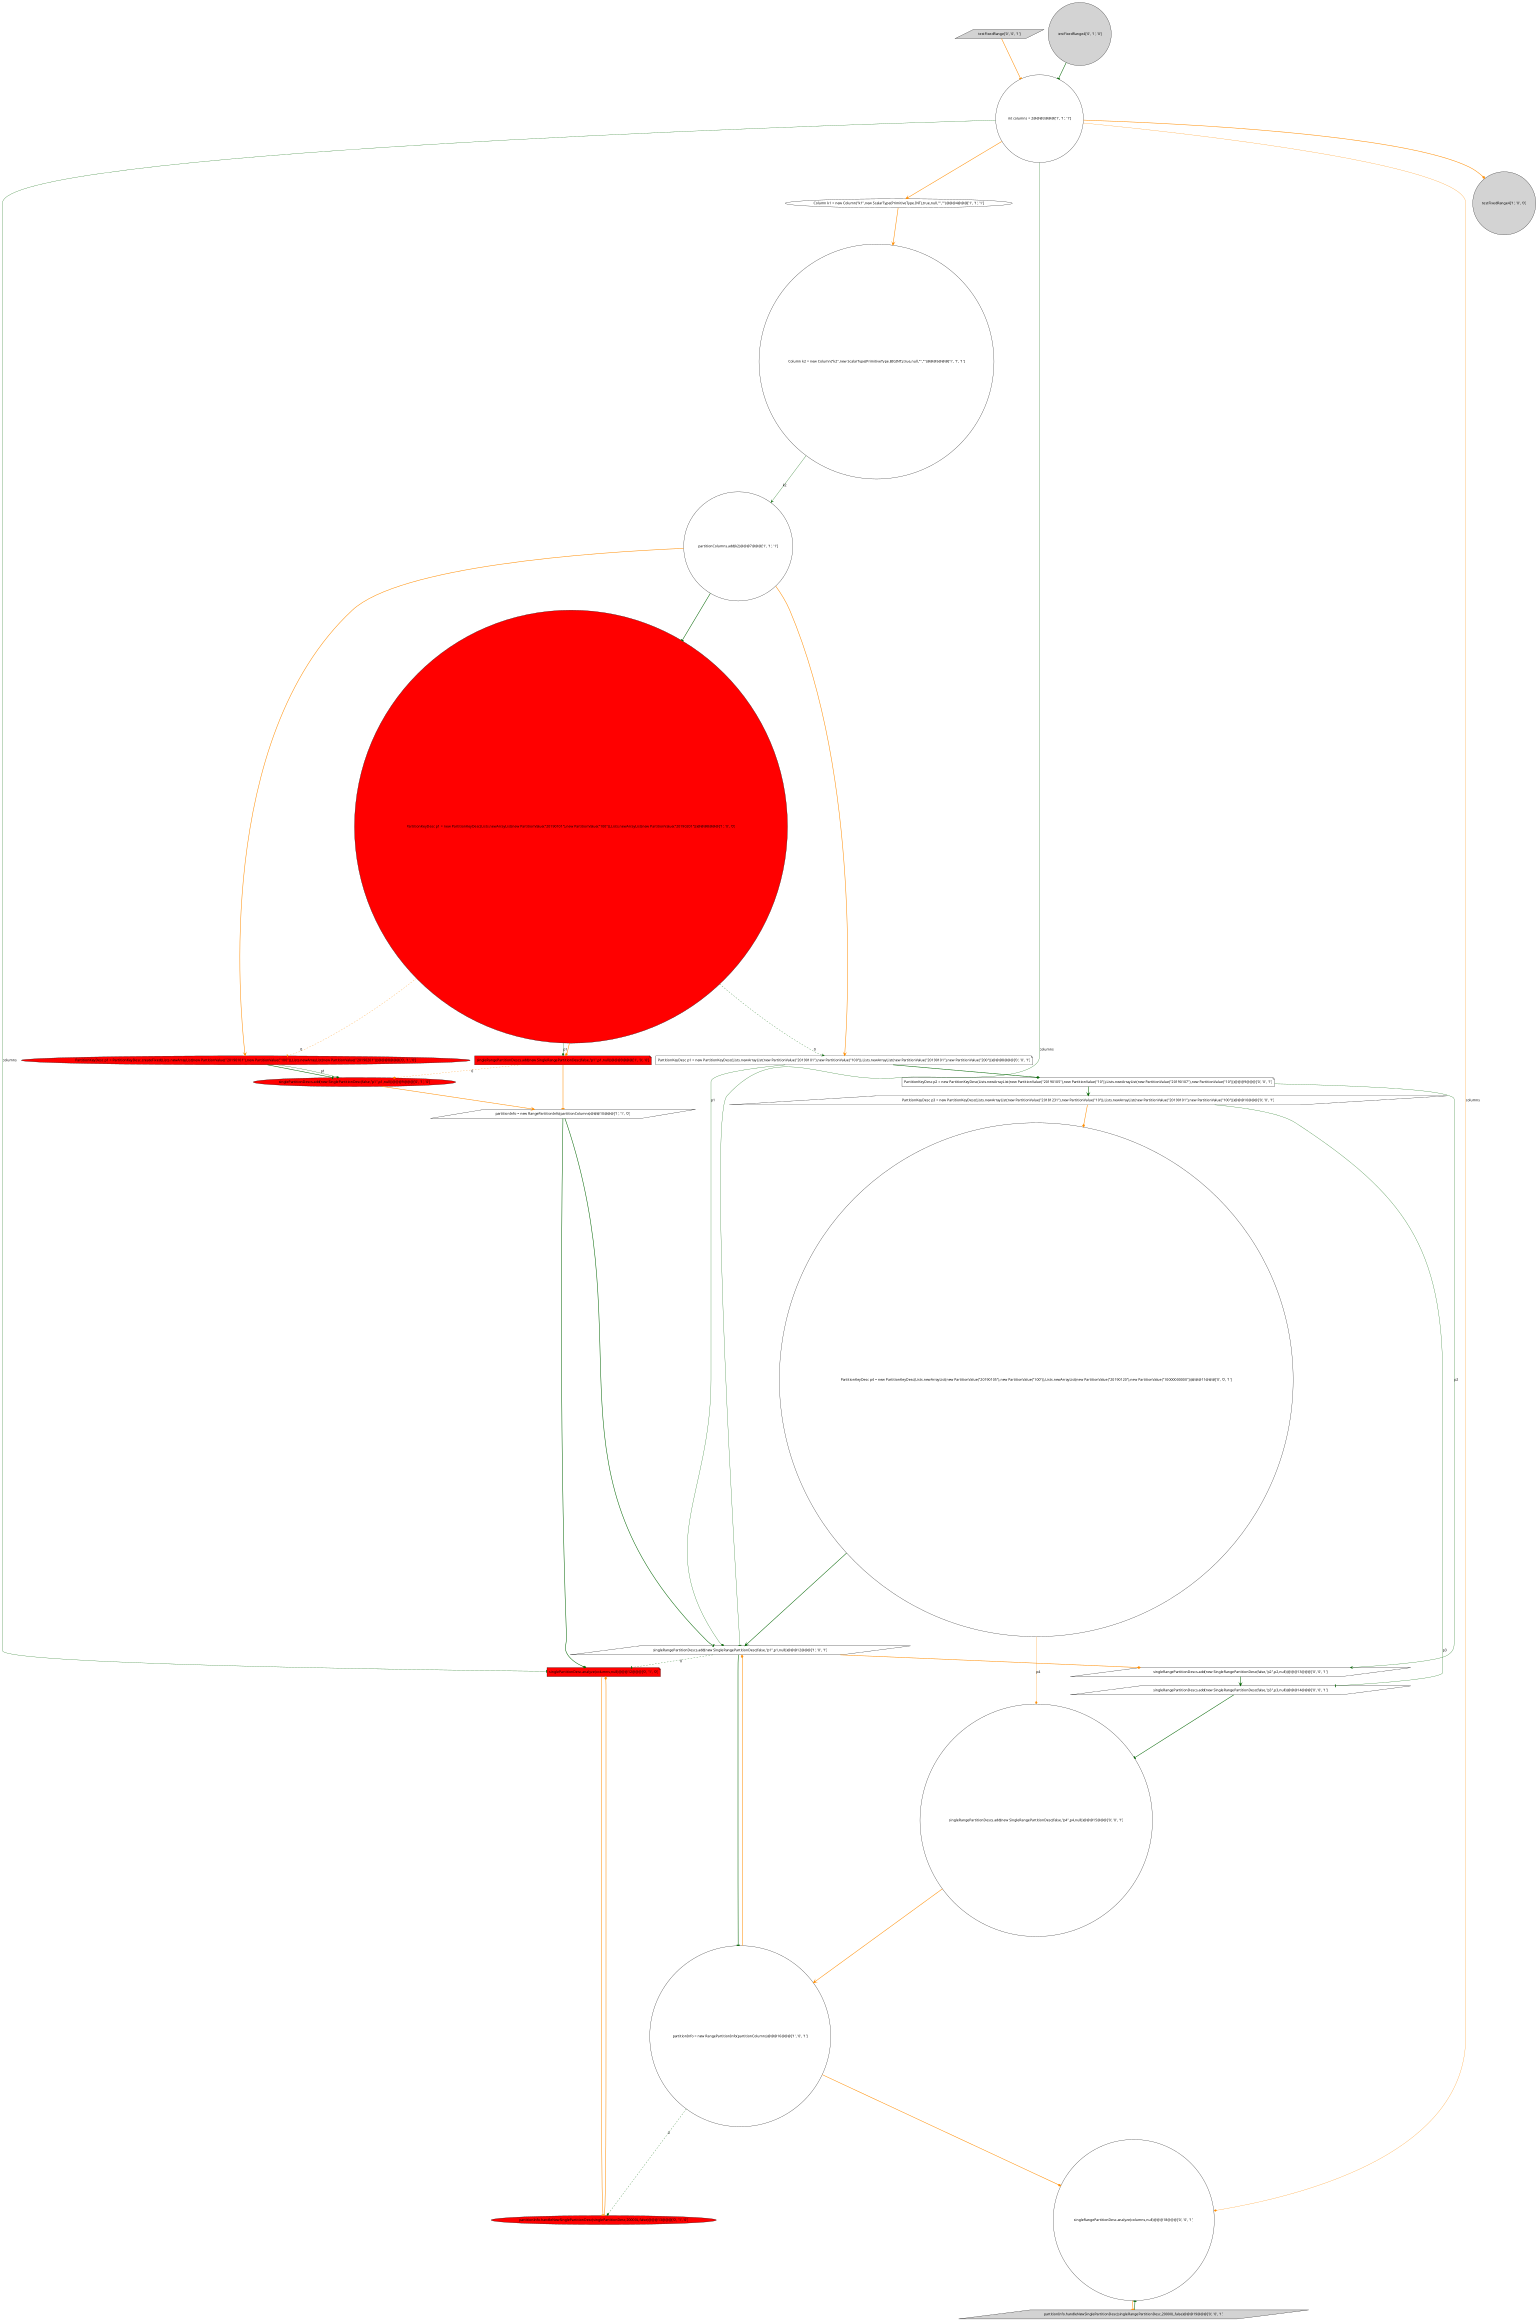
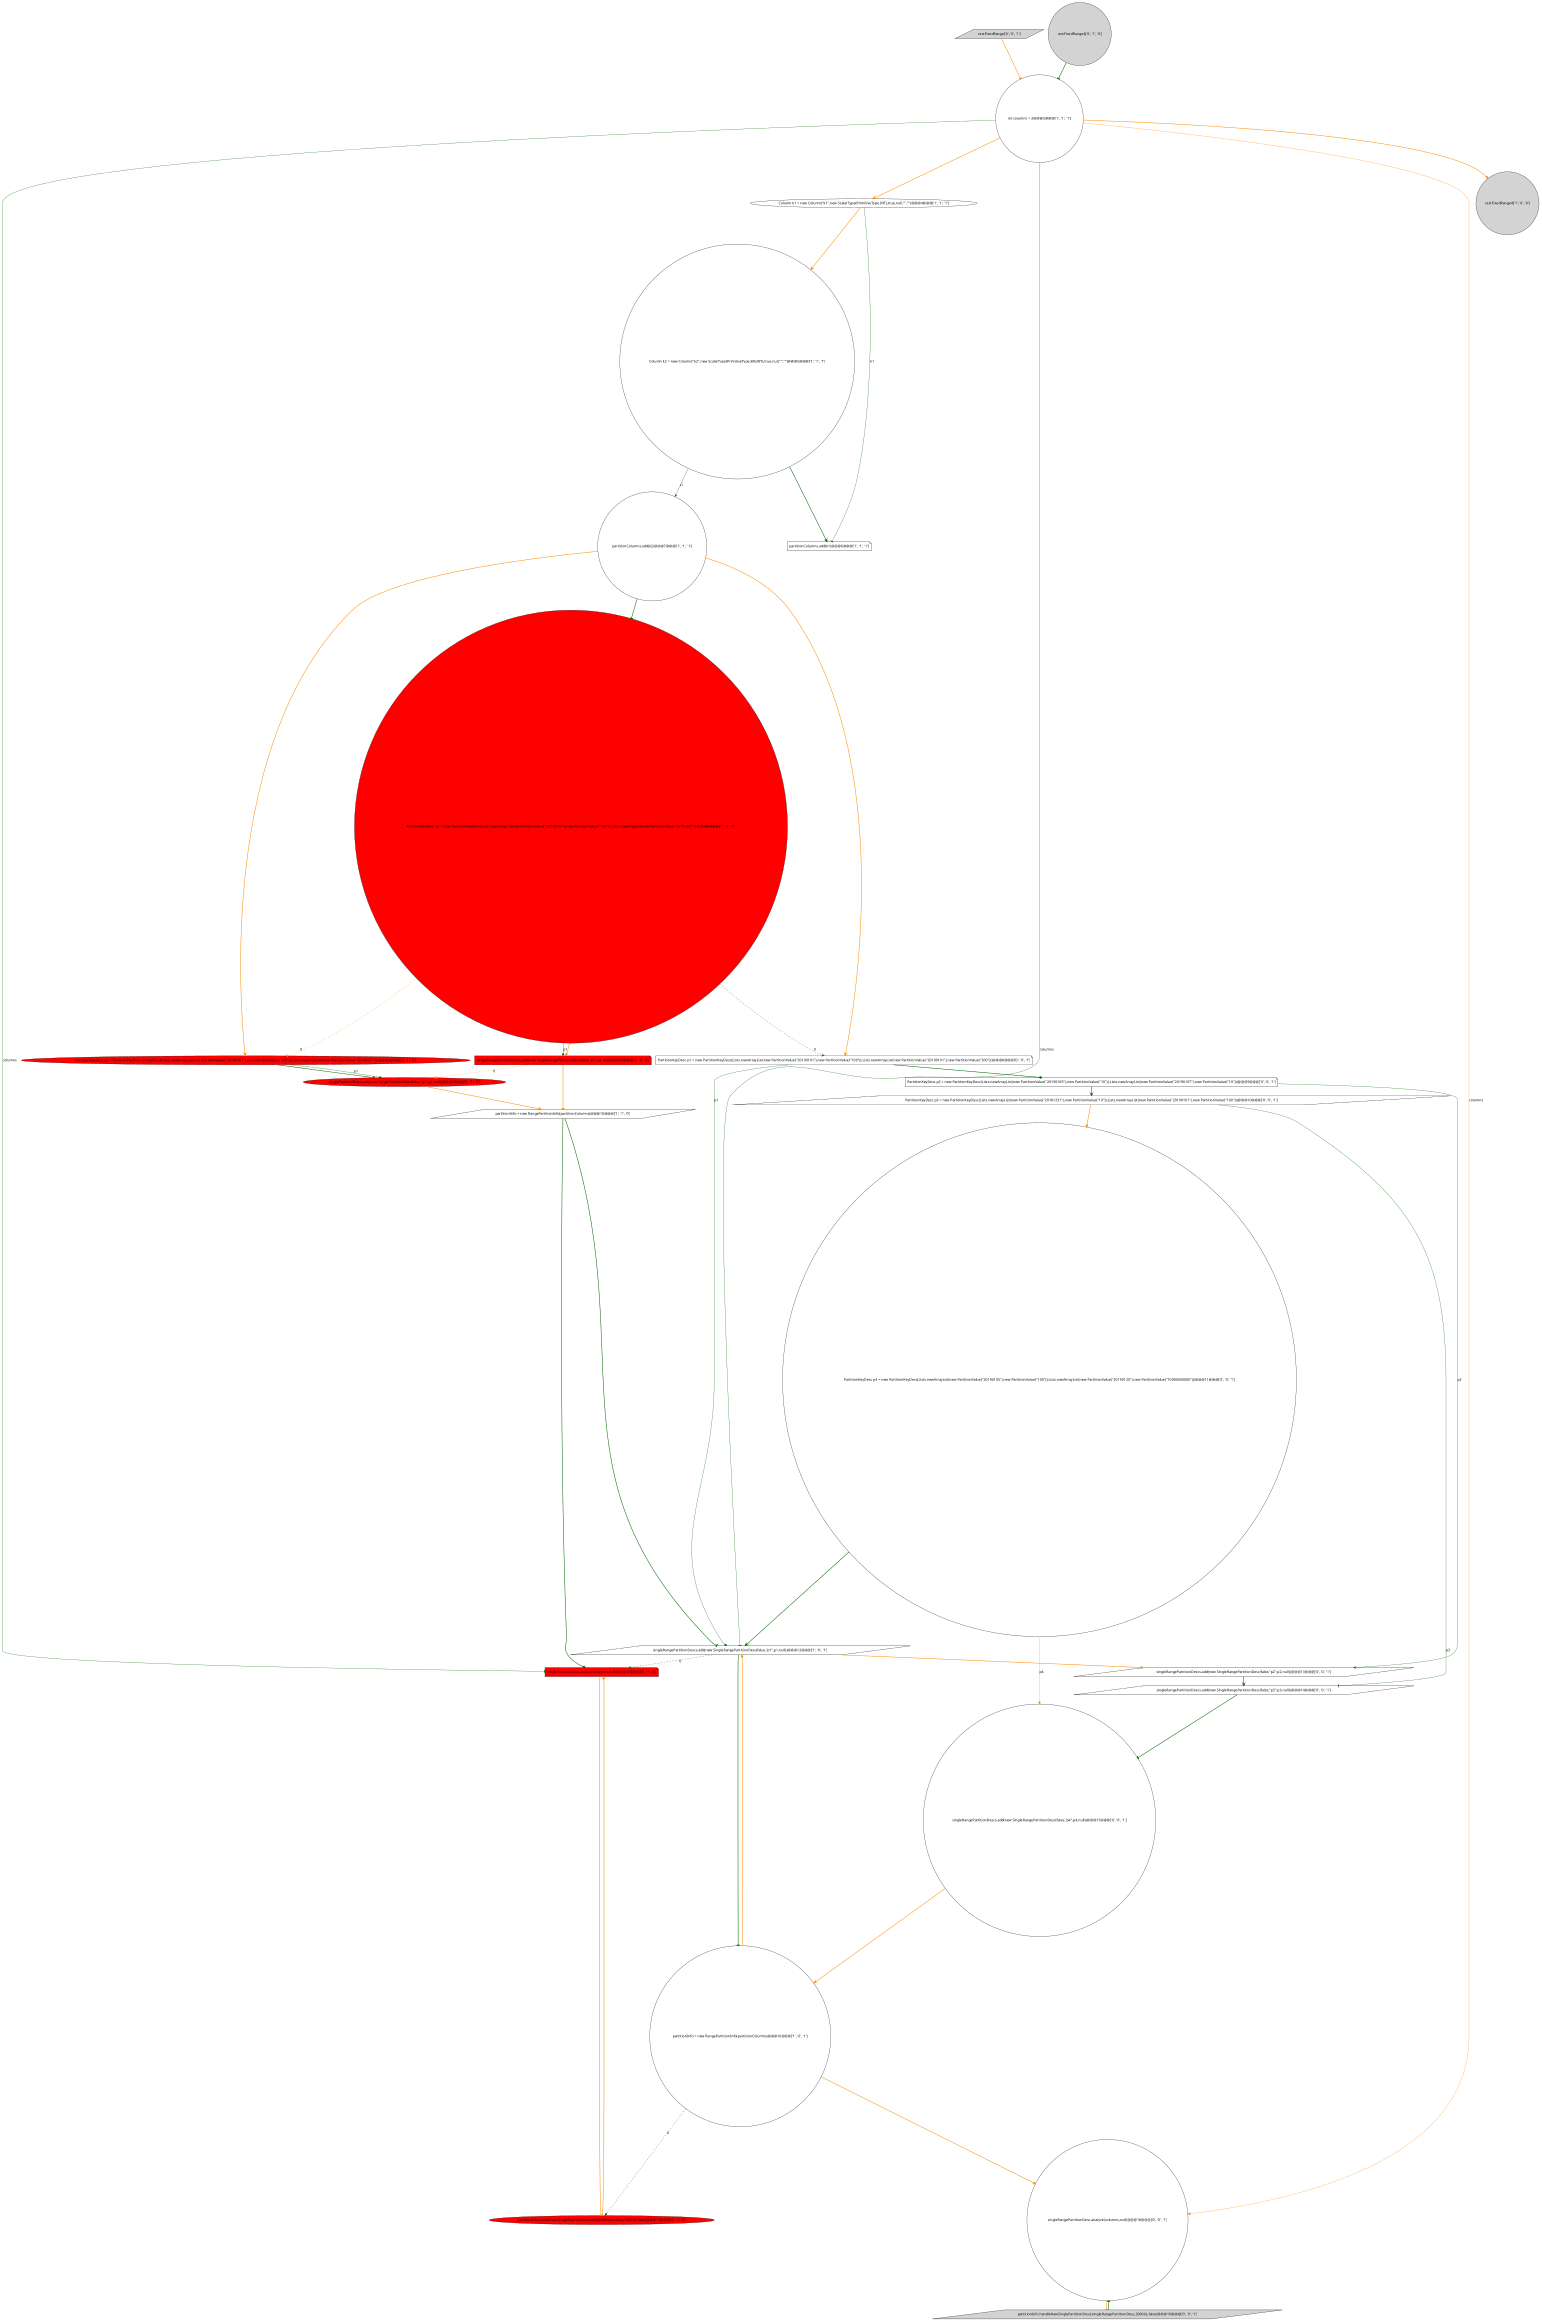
none -> (829, 546)
